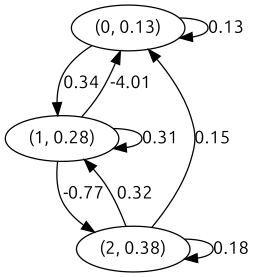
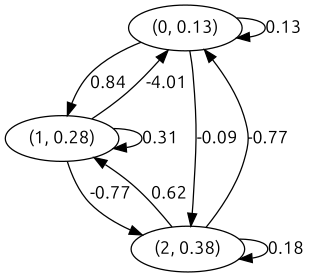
(82, 83) -> (108, 83)
none -> (196, 132)
(213, 139) -> (269, 139)
(135, 194) -> (169, 194)
